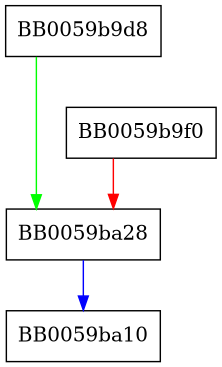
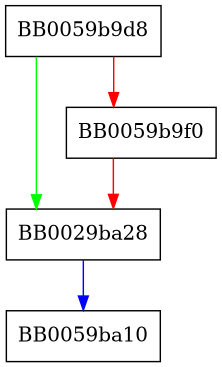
none -> (114, 75)
(83, 234) -> (83, 234)
